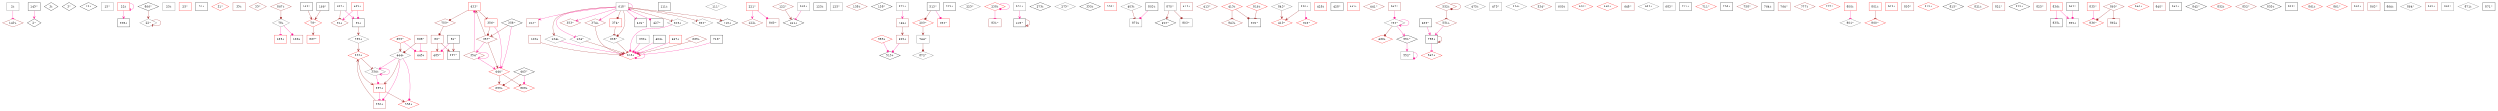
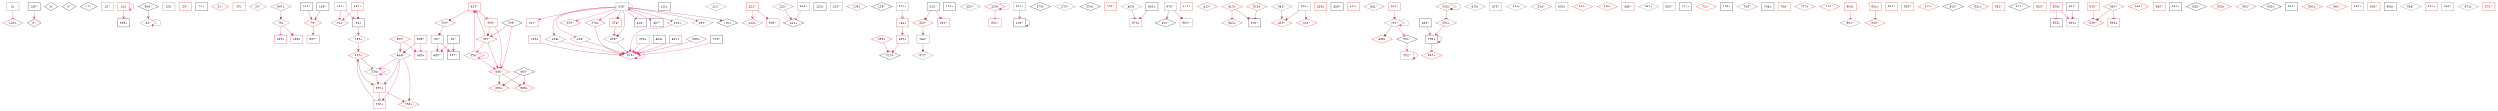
(2489, 7) -> (2489, 7)
